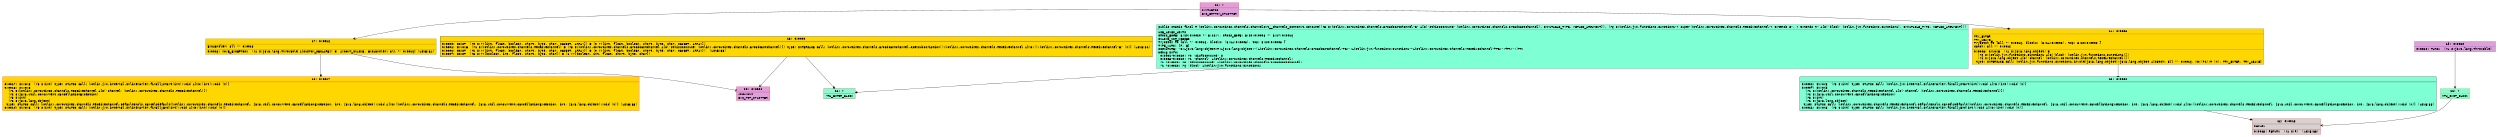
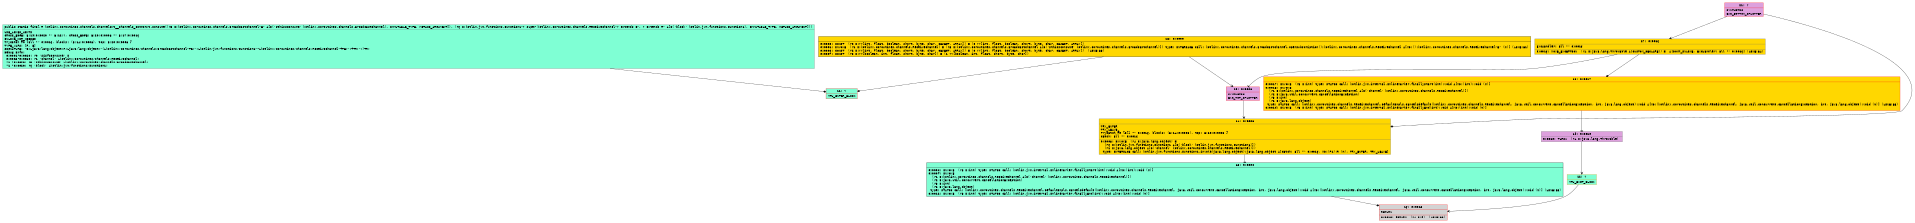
(746, 94) -> (1236, 94)
none -> (1244, 109)
none -> (1582, 120)
